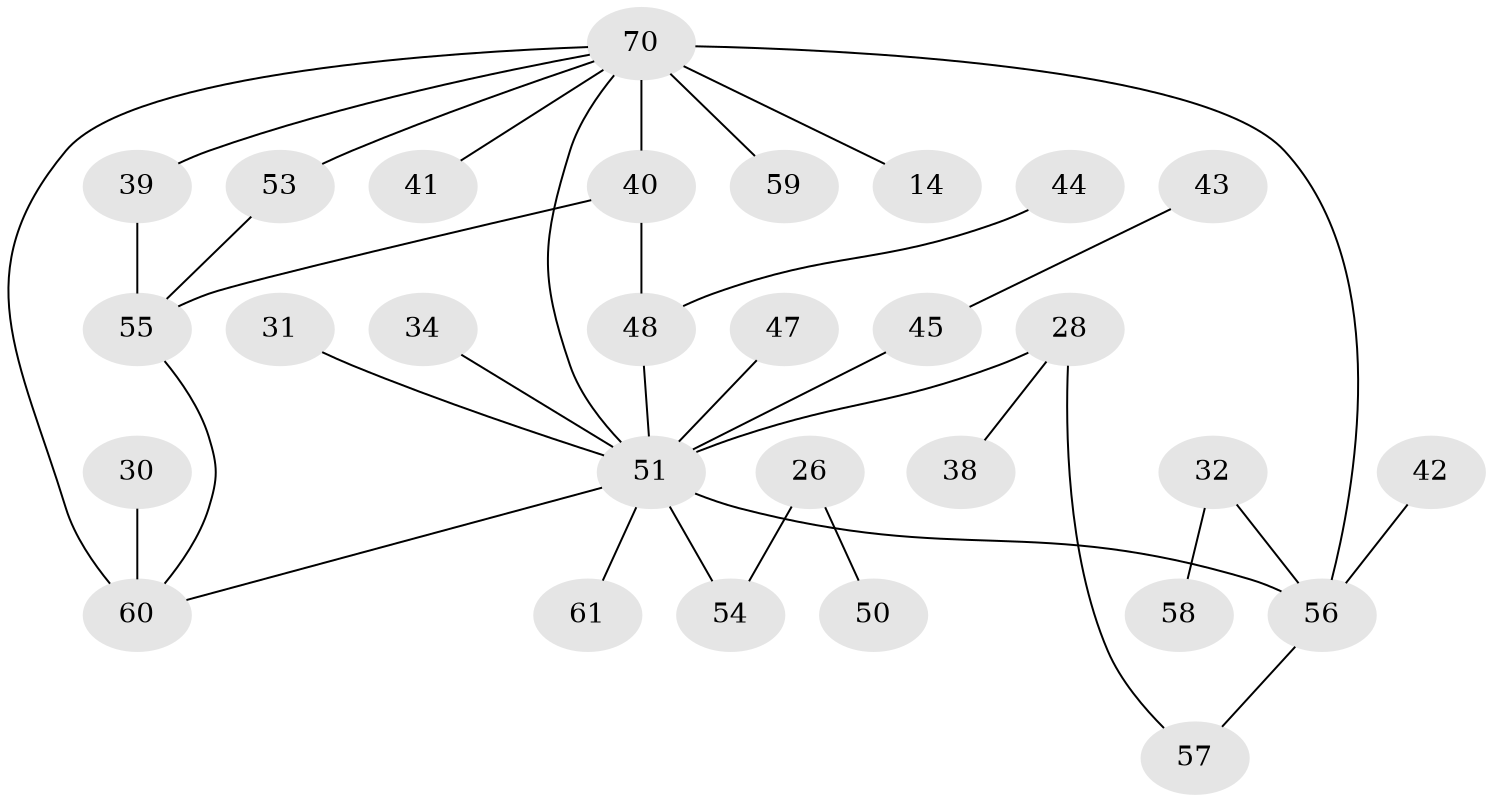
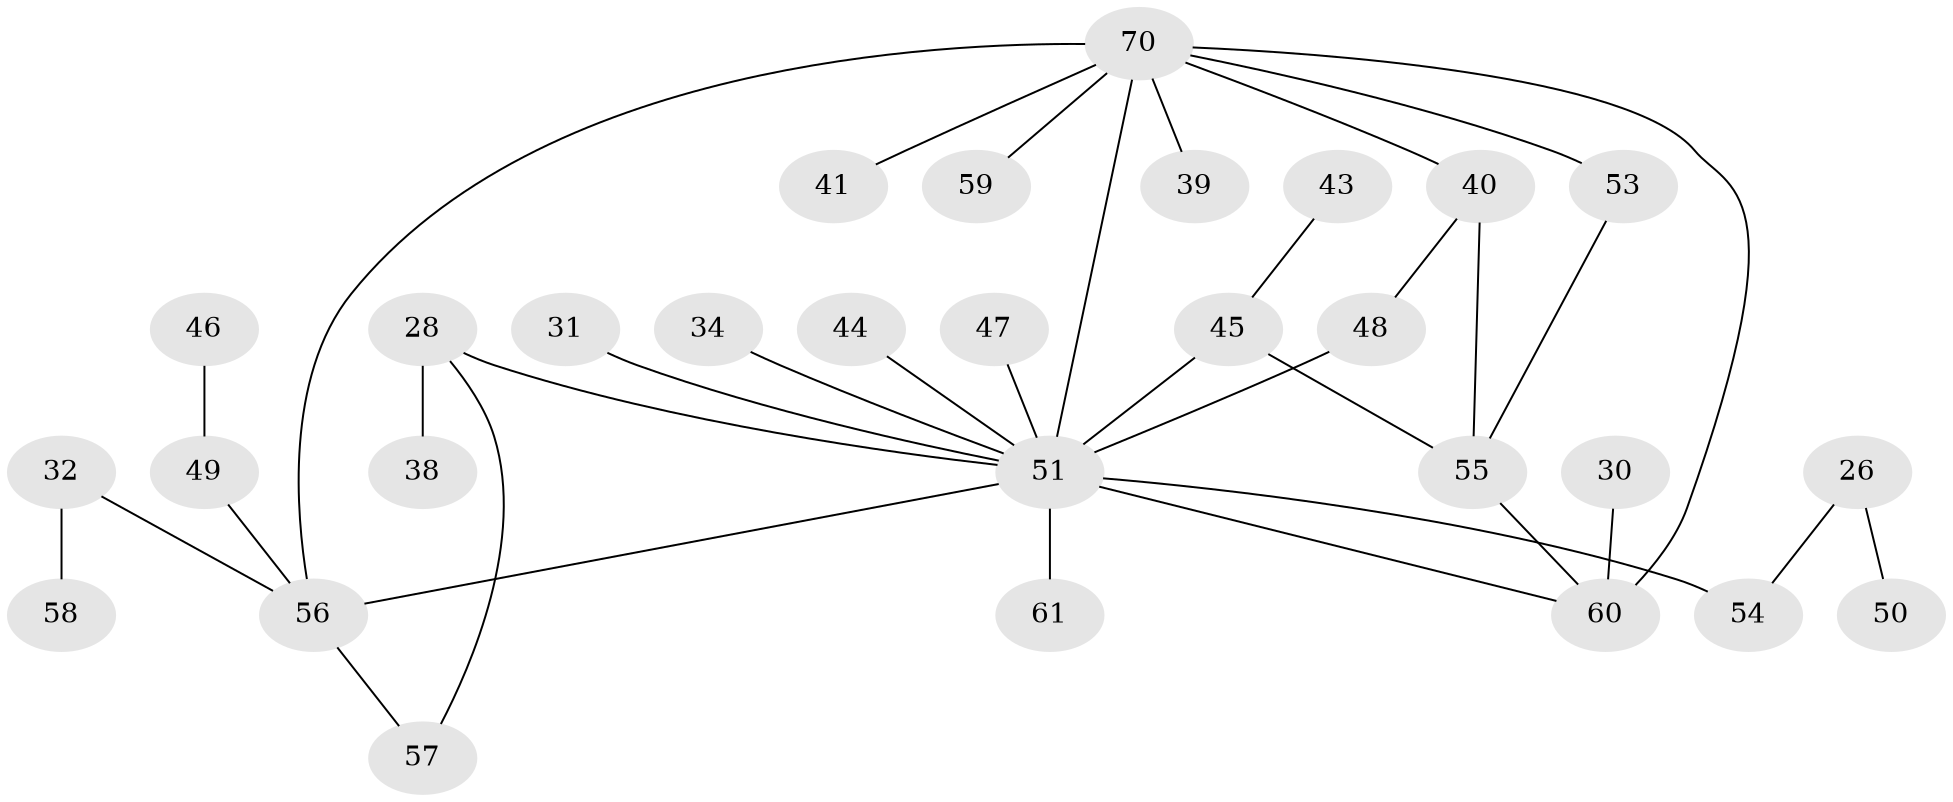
(927, 187) -> none
(137, 258) -> (1351, 401)
(856, 258) -> (951, 401)
none -> (204, 329)
(1431, 472) -> (204, 472)
